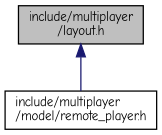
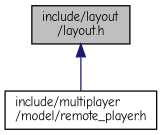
(81, 25) -> (81, 25)
